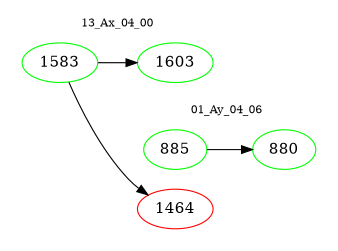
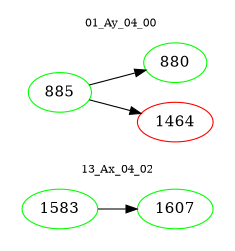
(118, 24) -> (118, 170)
(175, 63) -> (175, 209)
(227, 111) -> (121, 24)
(98, 139) -> (110, 105)
